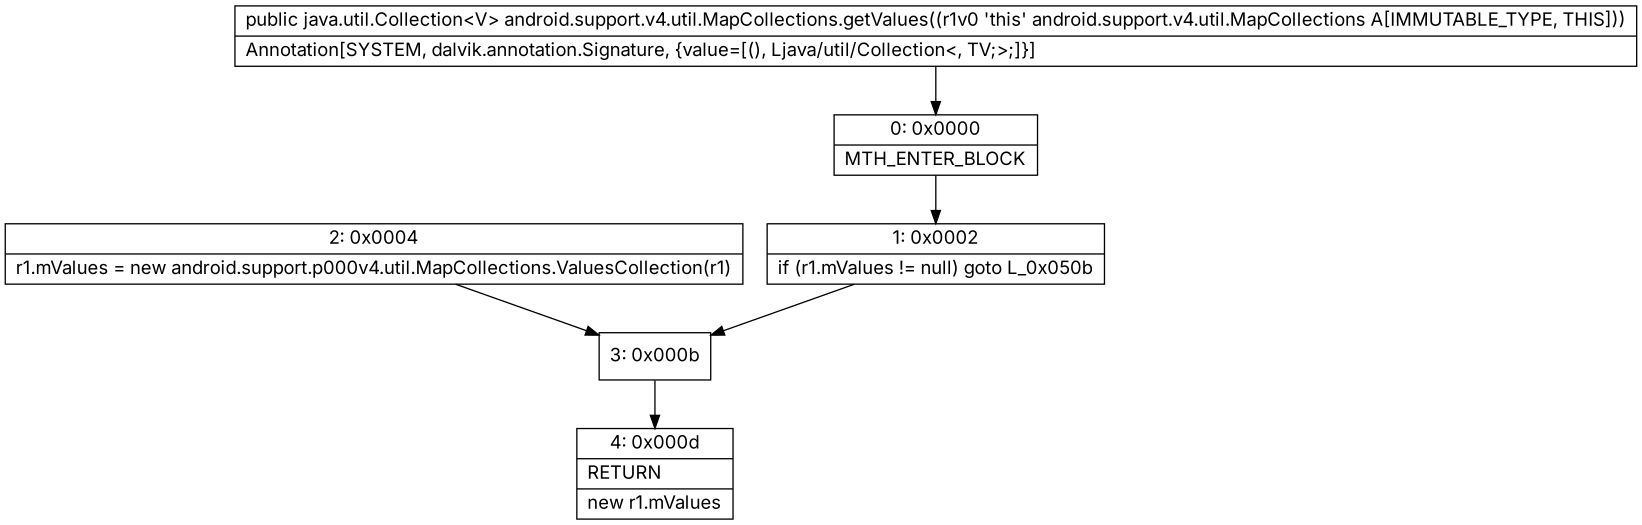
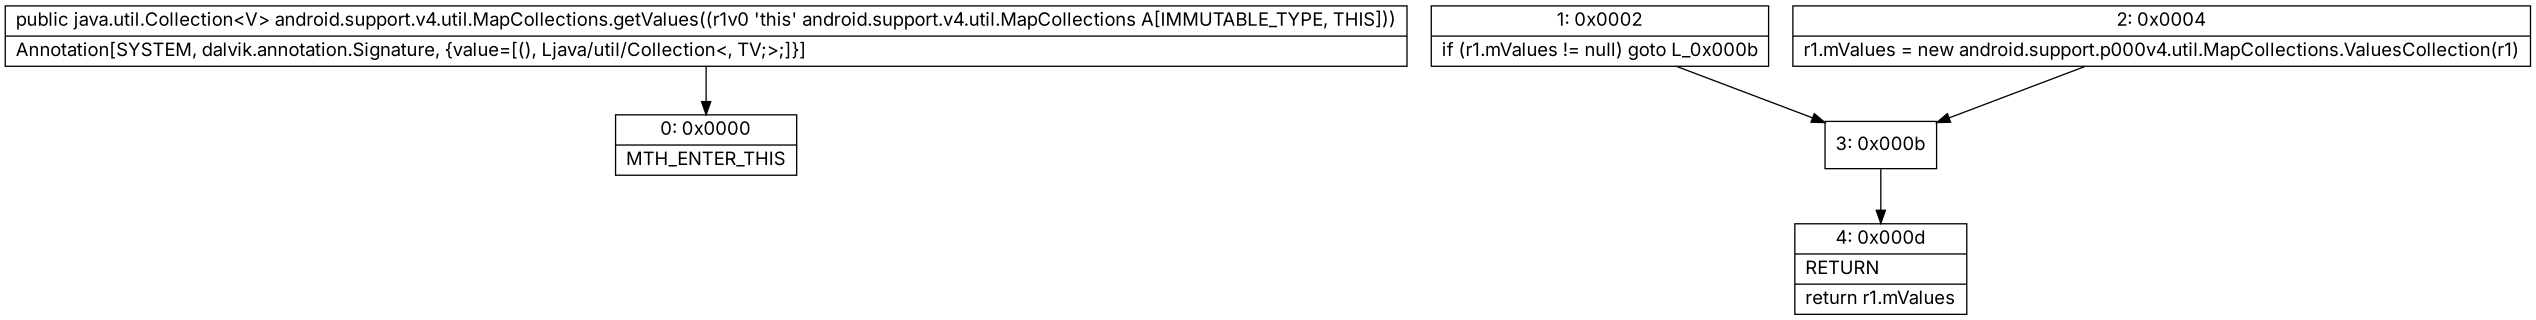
(936, 159) -> (706, 159)
(936, 193) -> none
(936, 268) -> (1600, 51)
(655, 503) -> (1881, 299)
